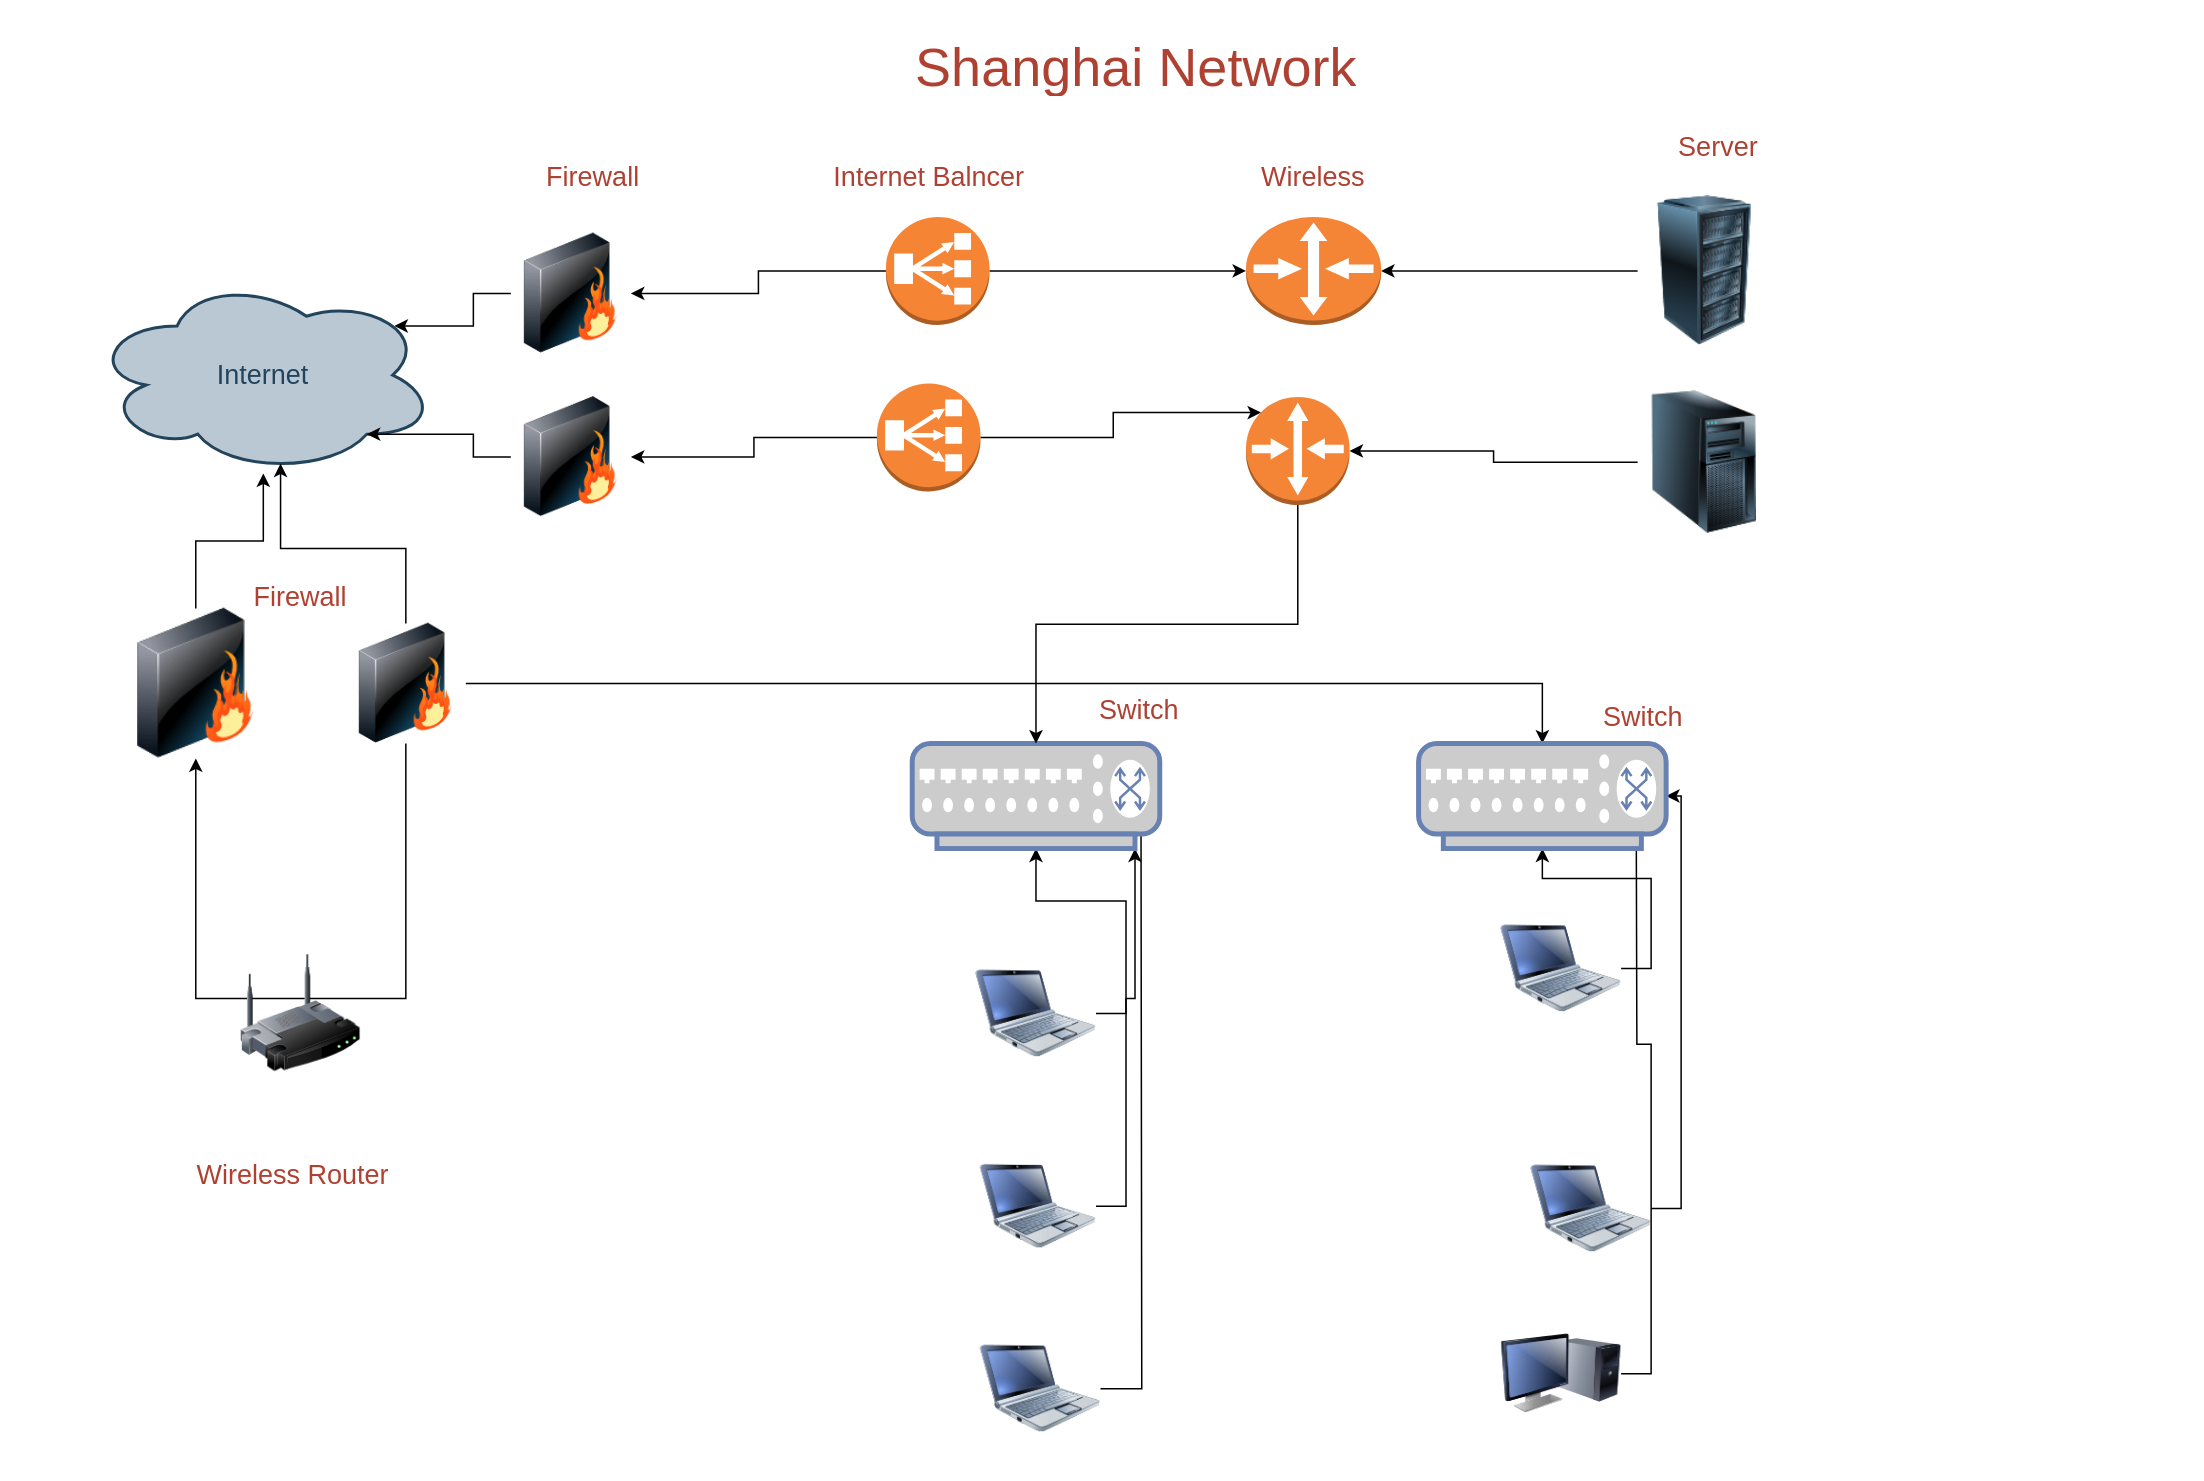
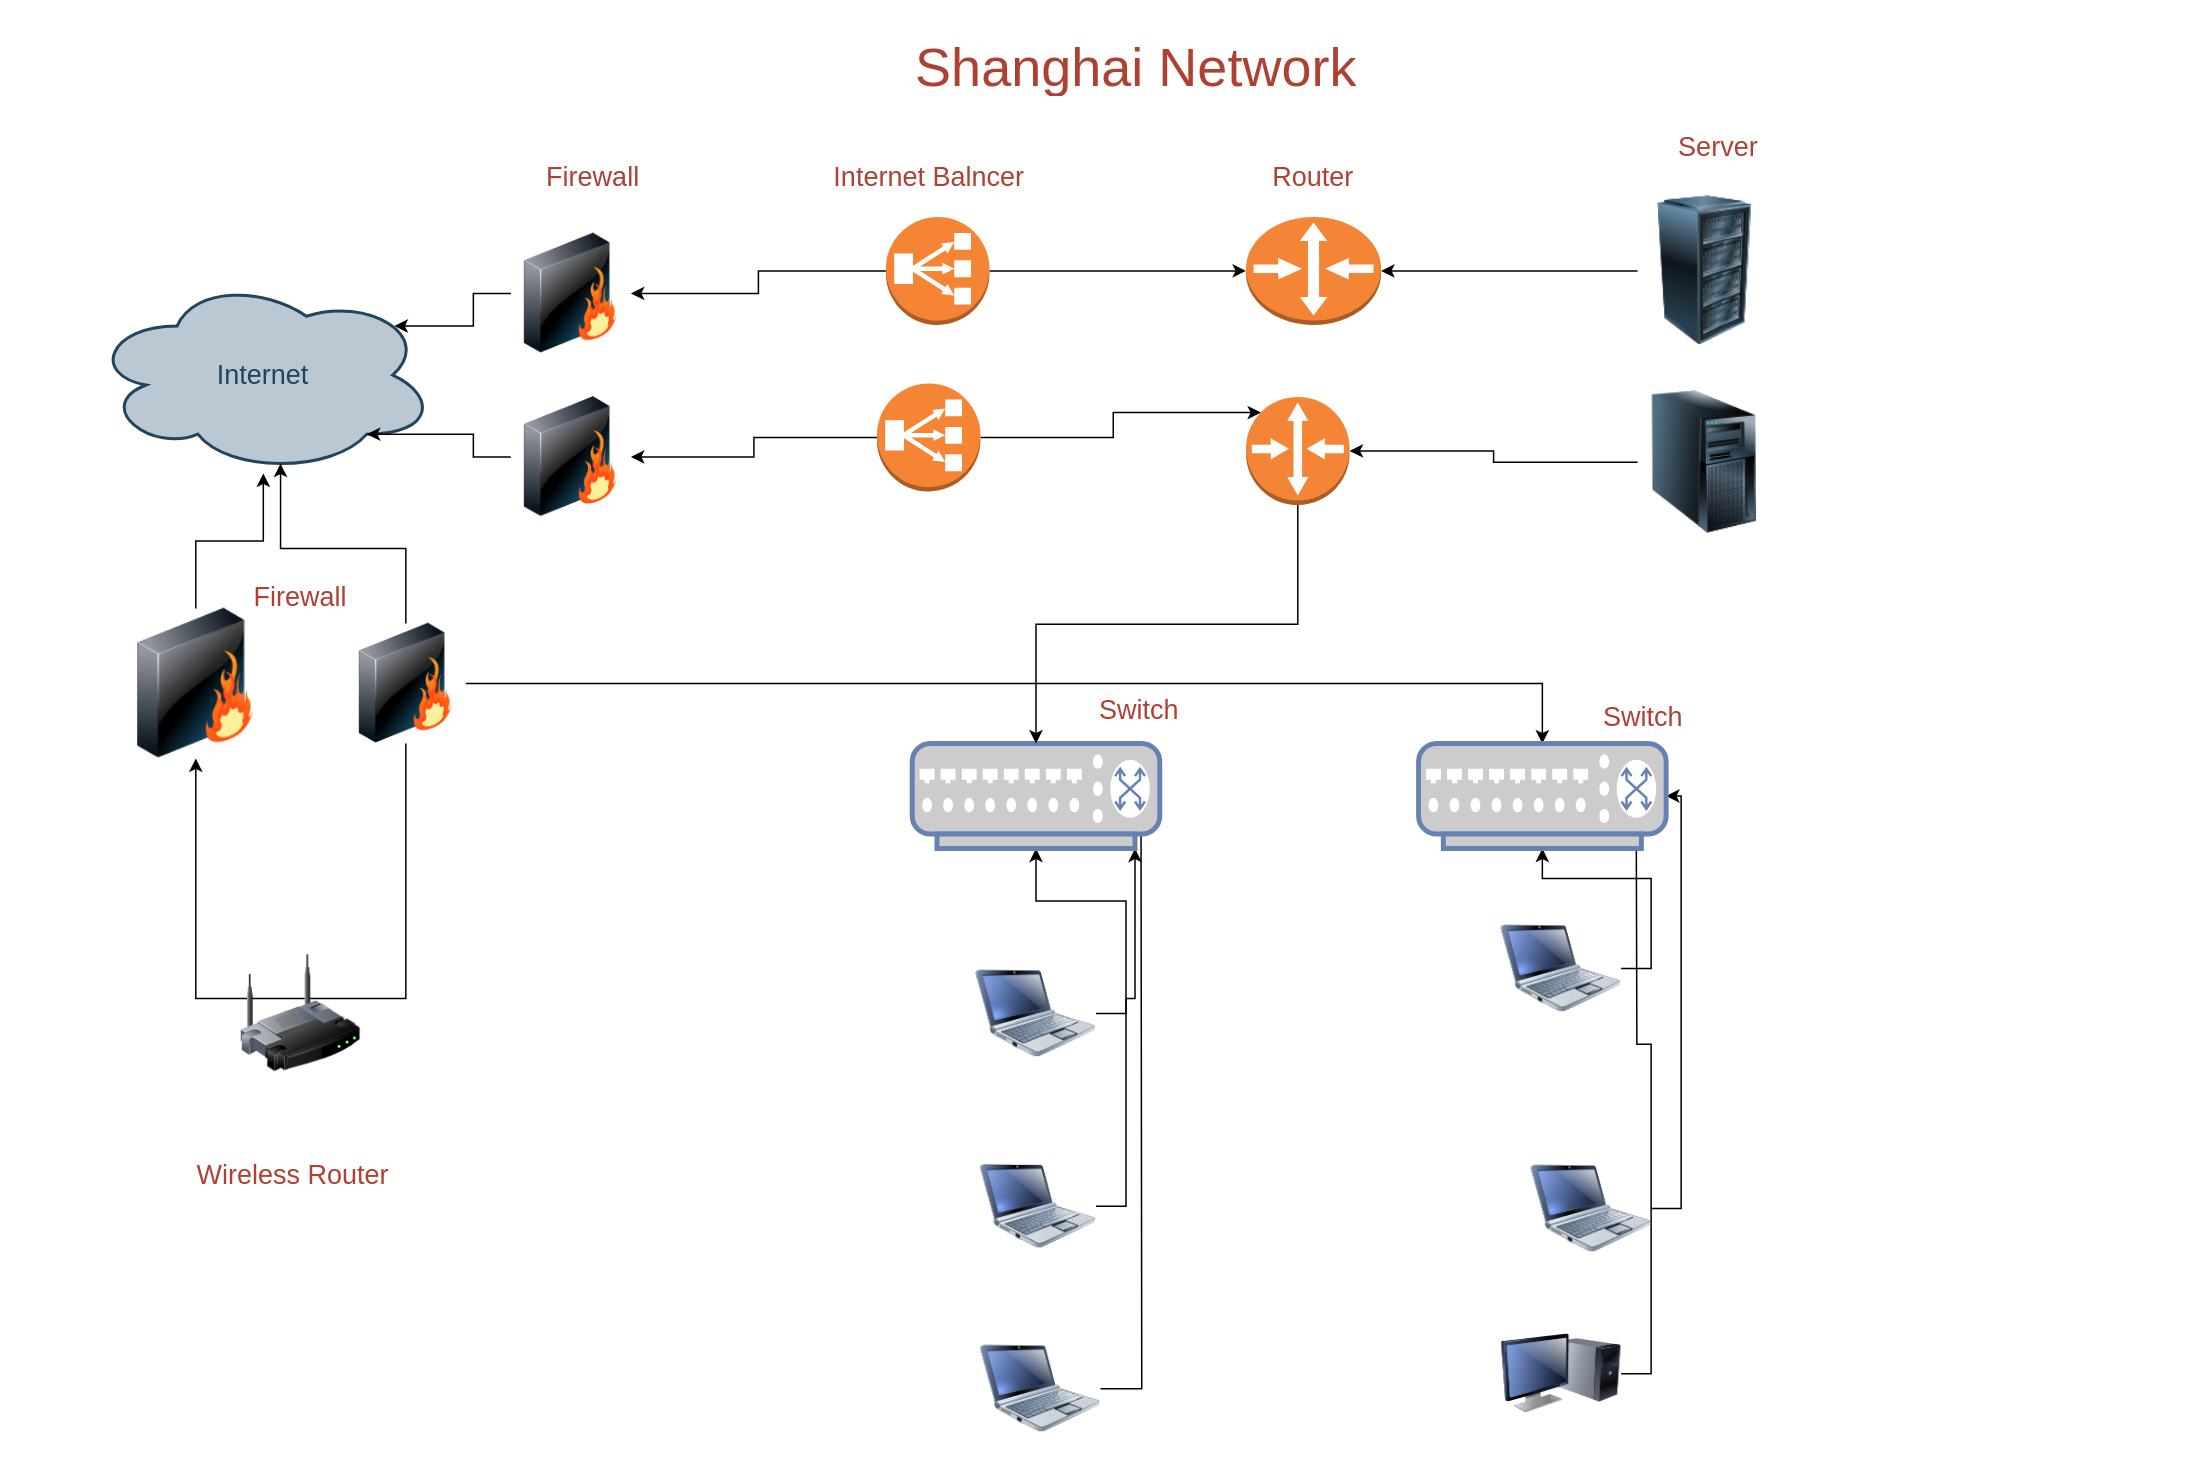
(1313, 178) -> (1313, 178)
